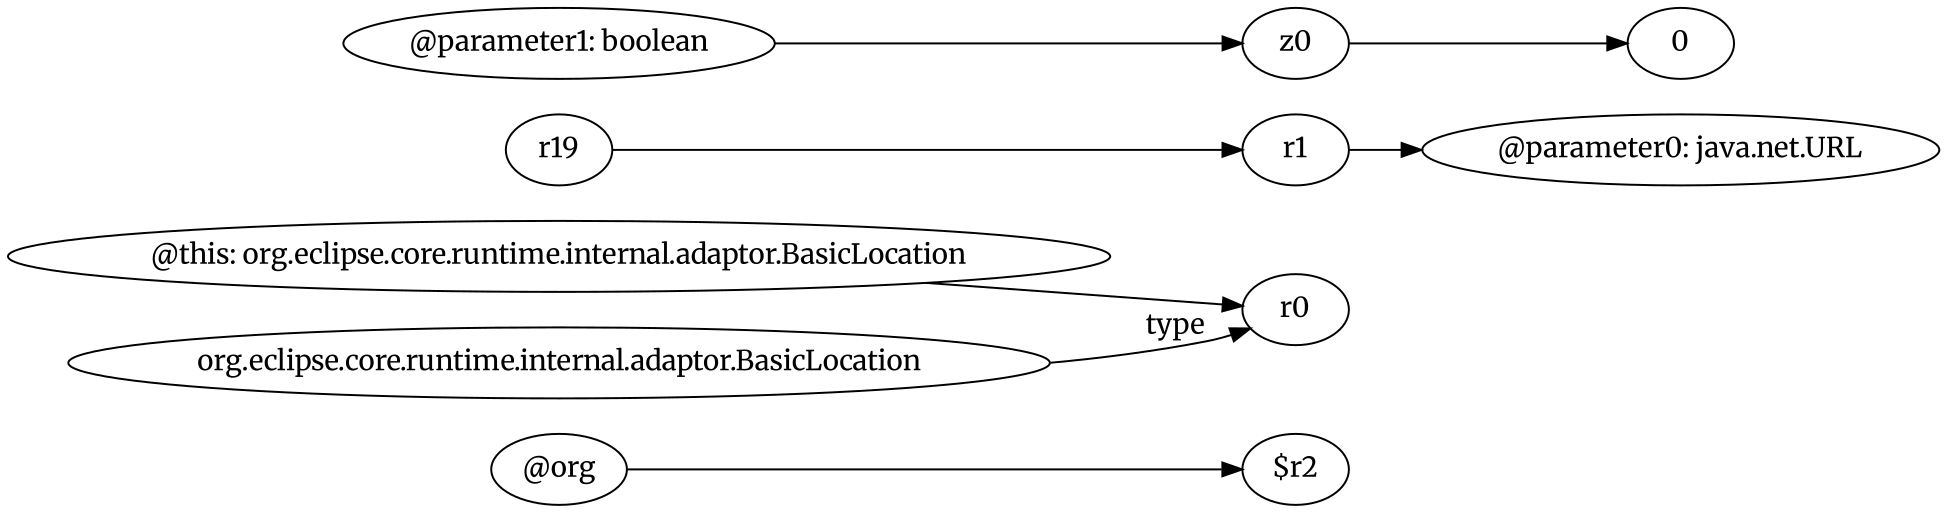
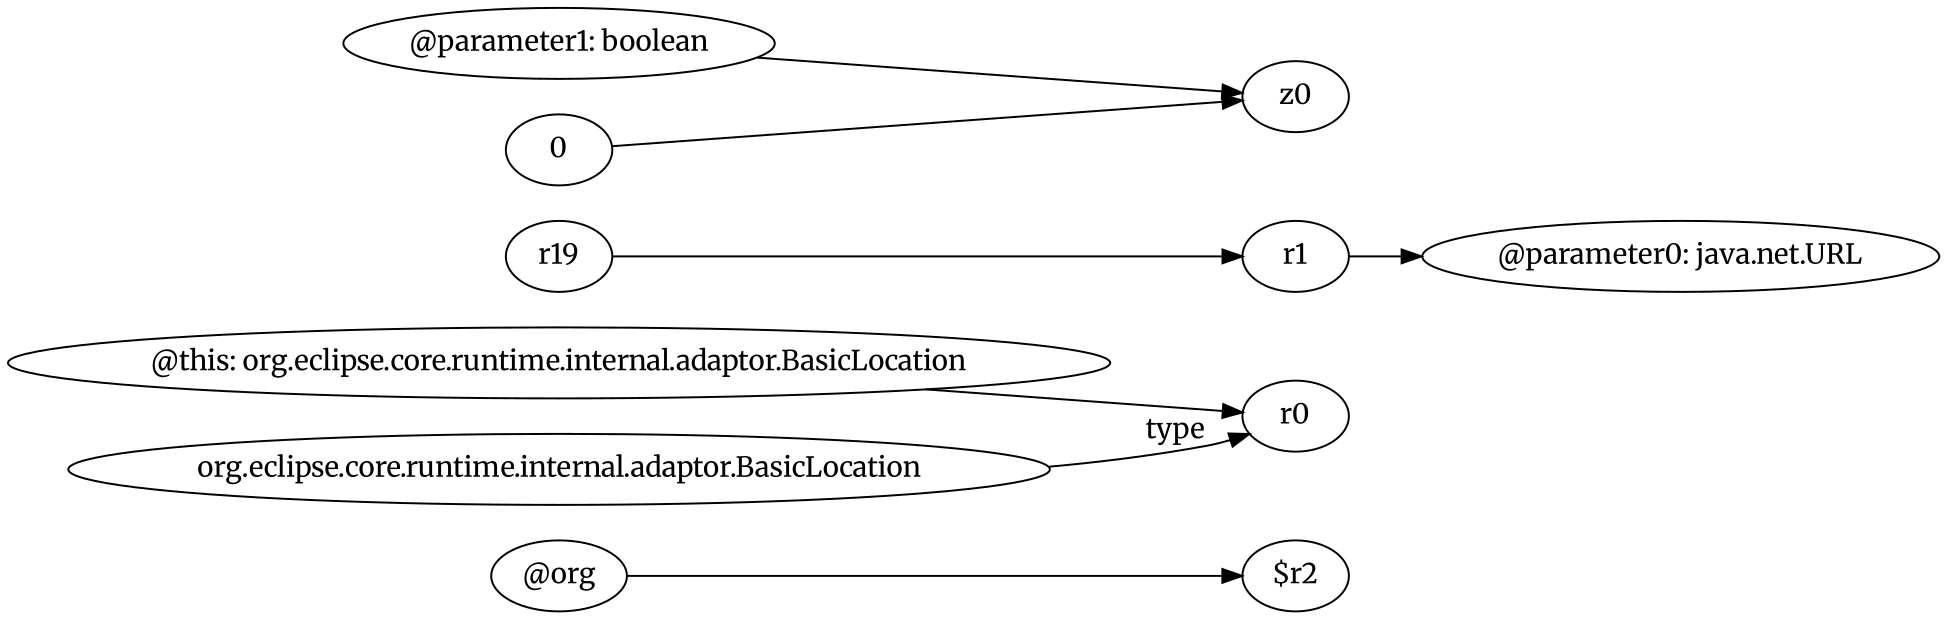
(1478, 43) -> (917, 124)
